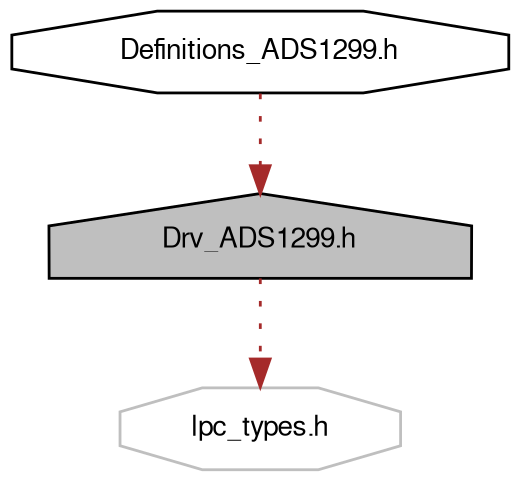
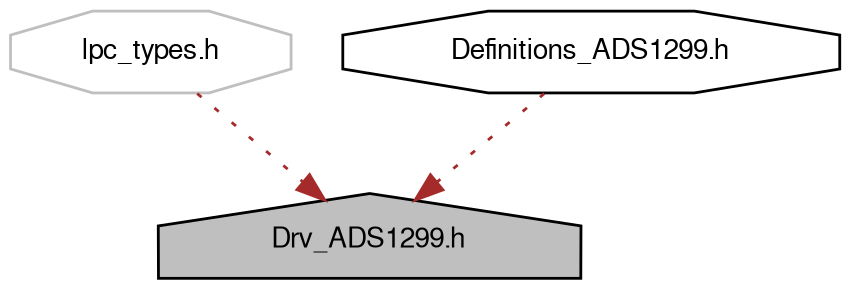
(260, 318) -> (250, 138)
